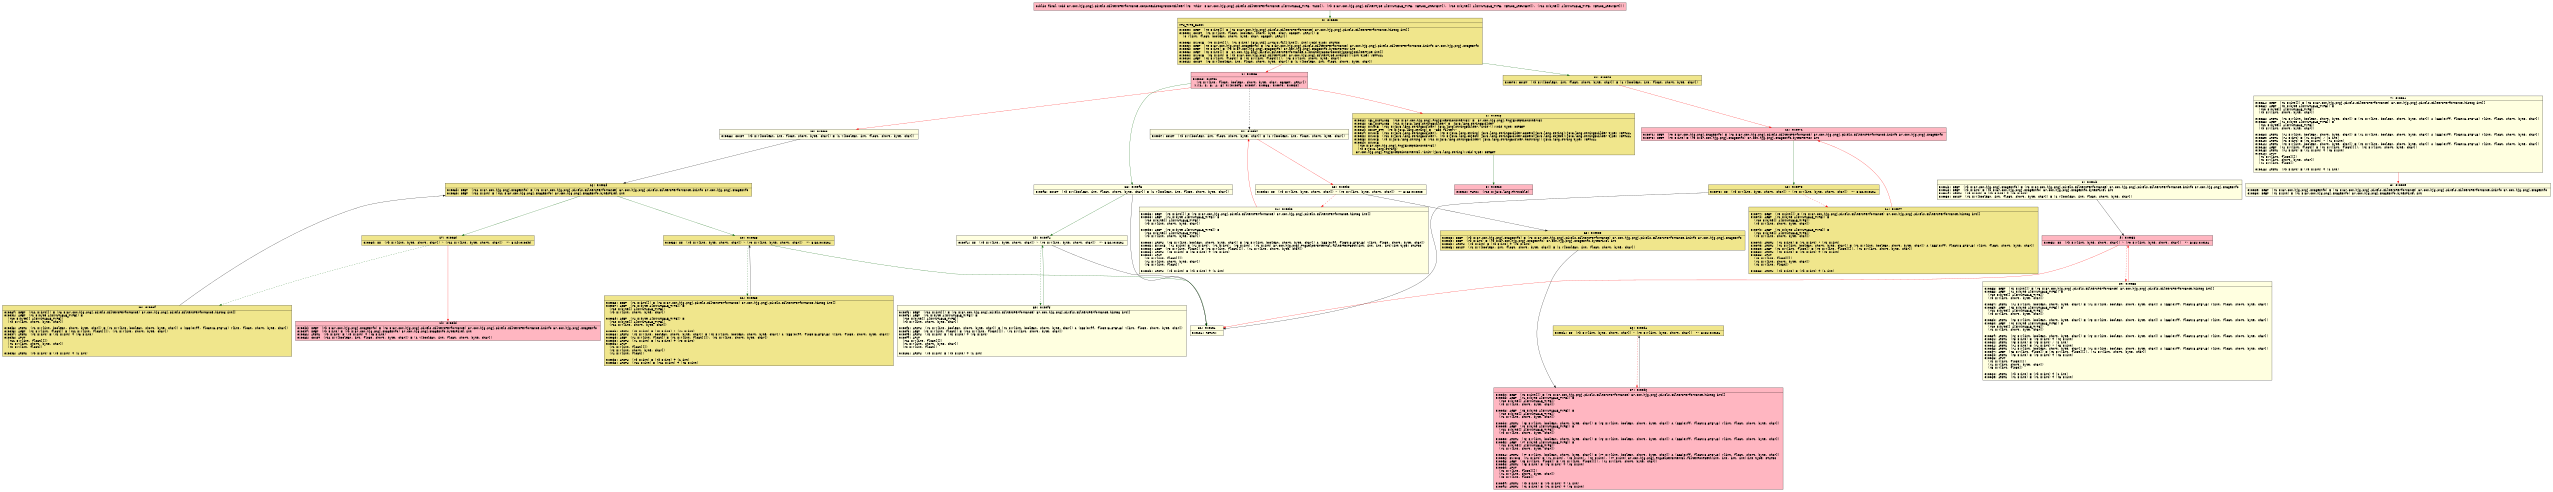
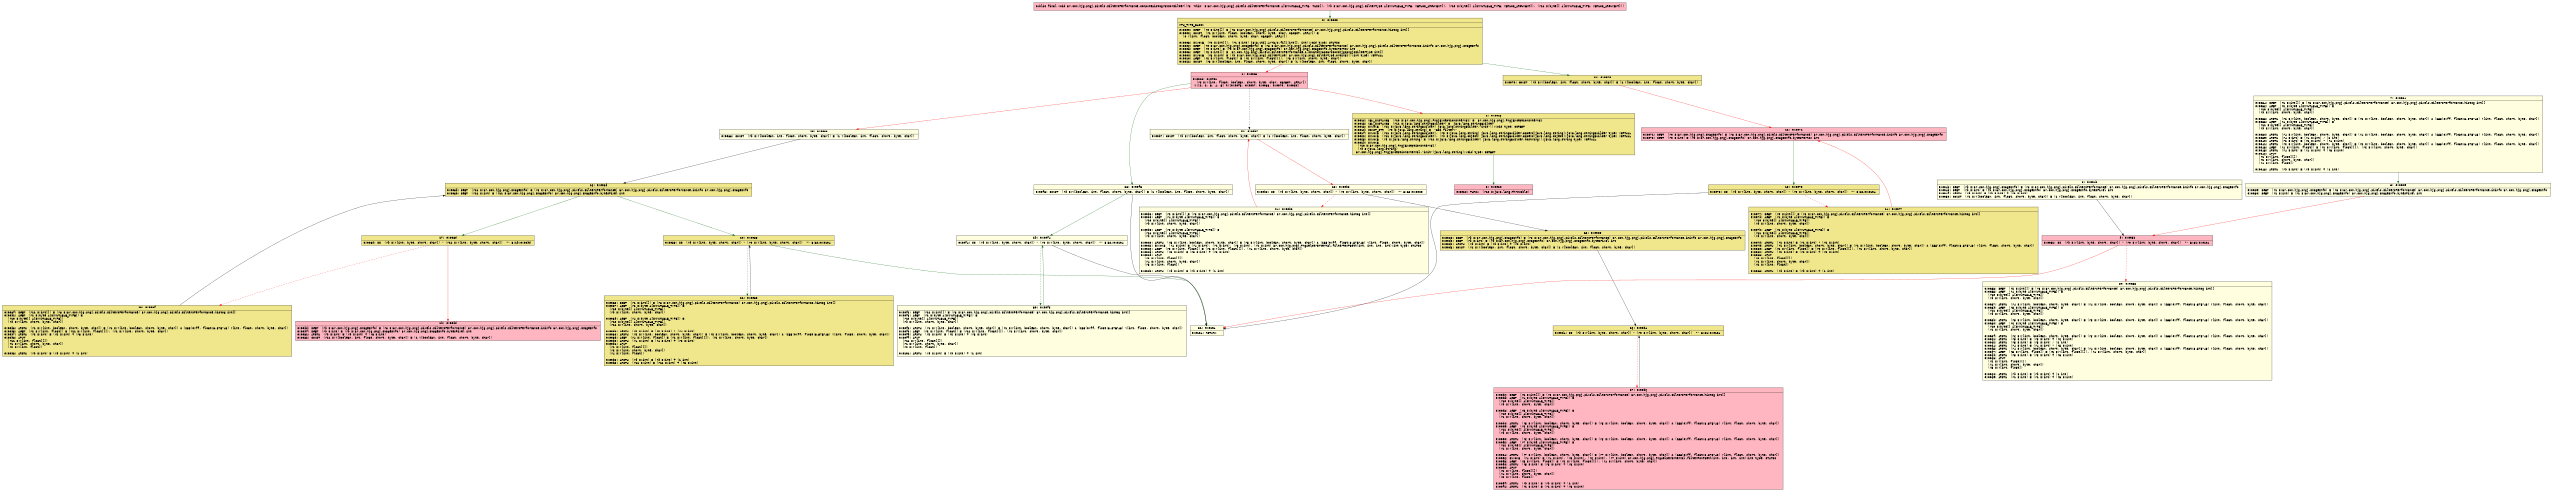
(2398, 177) -> (2398, 177)
(2129, 265) -> (2260, 216)
(324, 273) -> (324, 273)
(1540, 314) -> (1616, 287)
